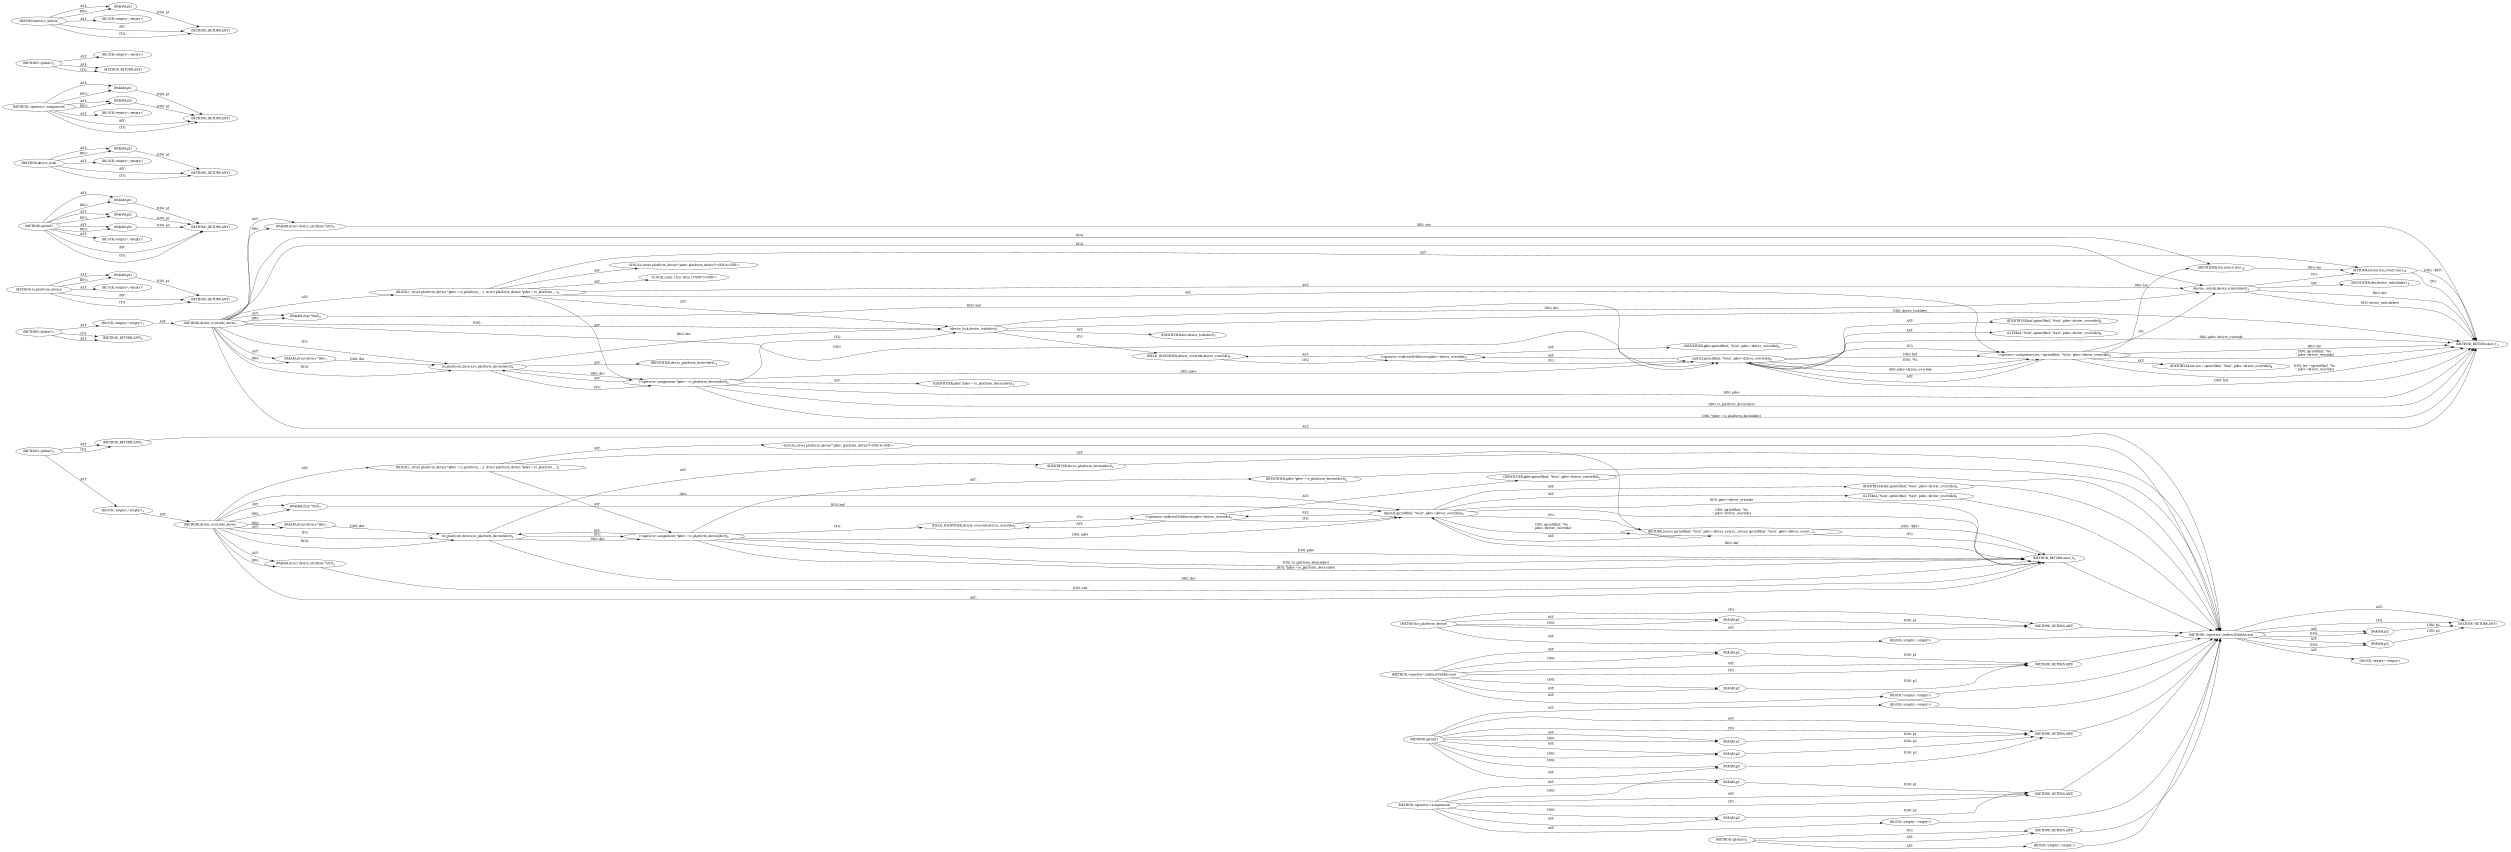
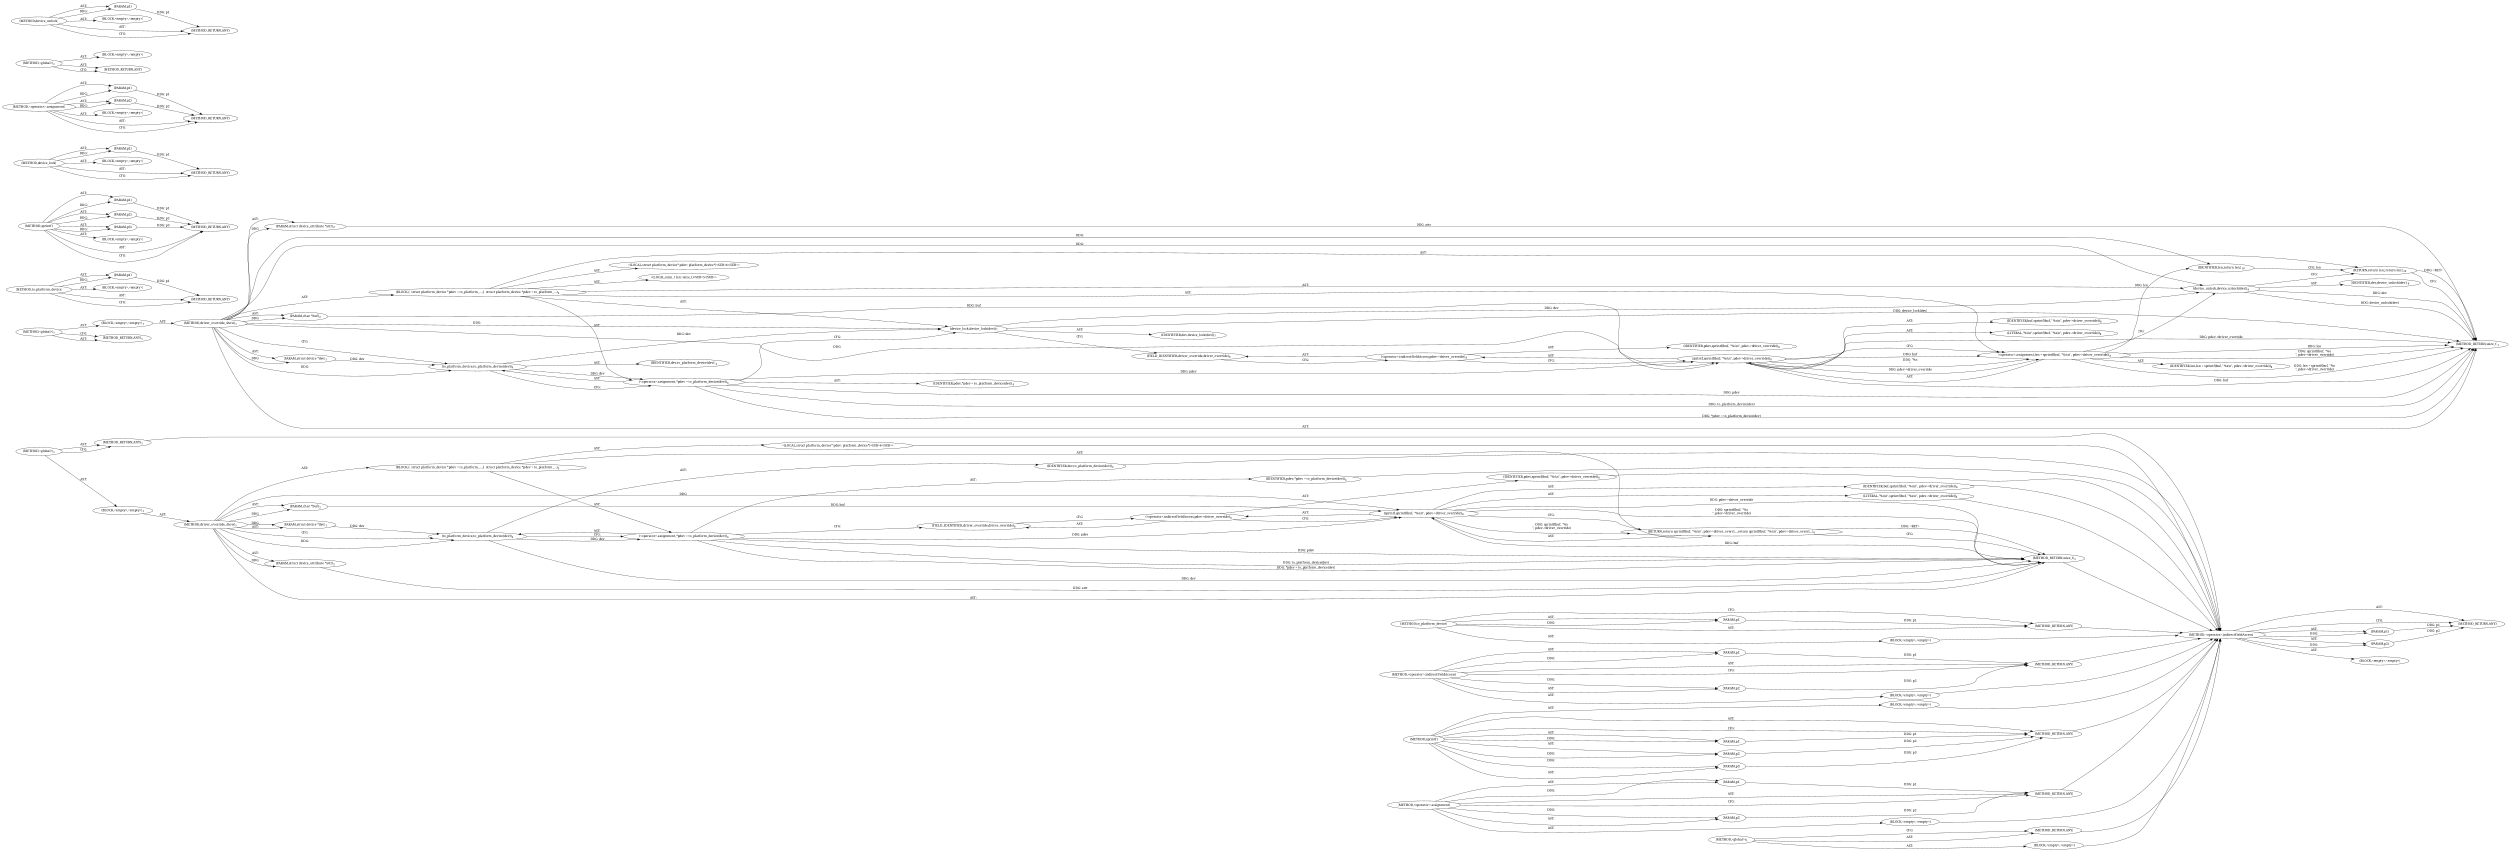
(2315, 268) -> (2315, 268)
